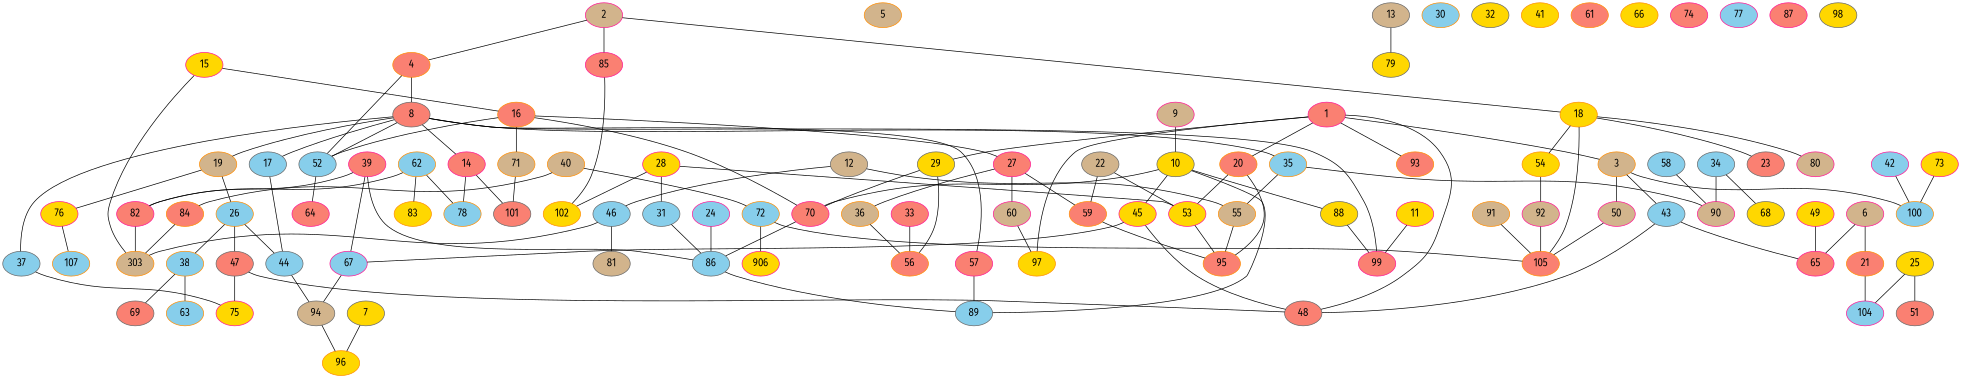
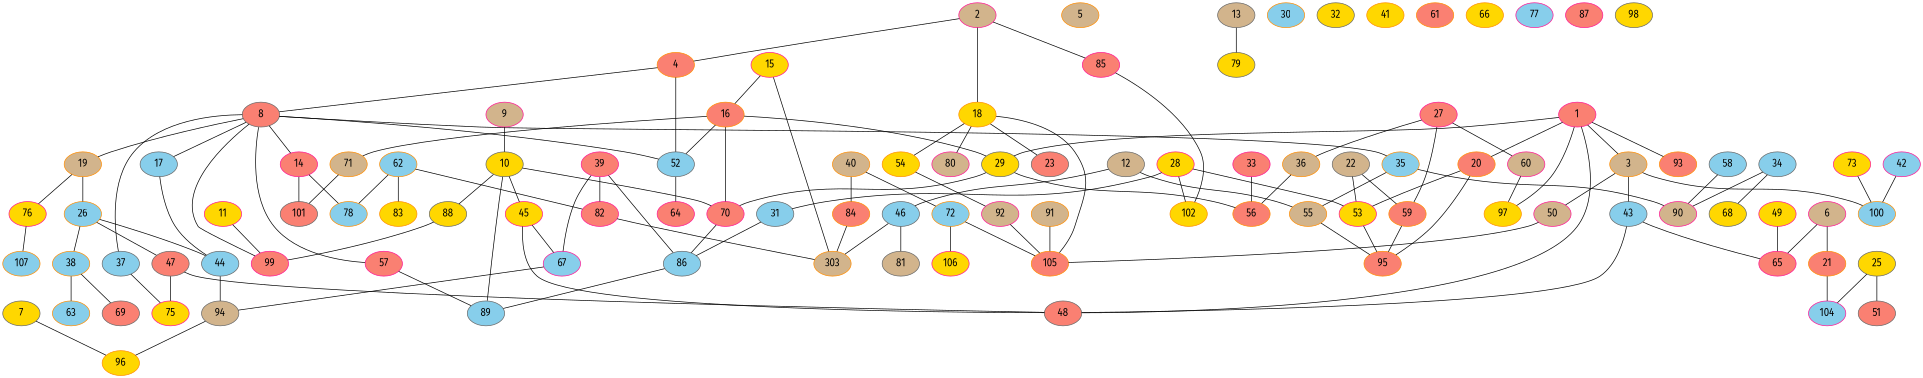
(1689, 15) -> none
(697, 124) -> (854, 127)
(711, 214) -> none
(761, 264) -> (951, 264)
